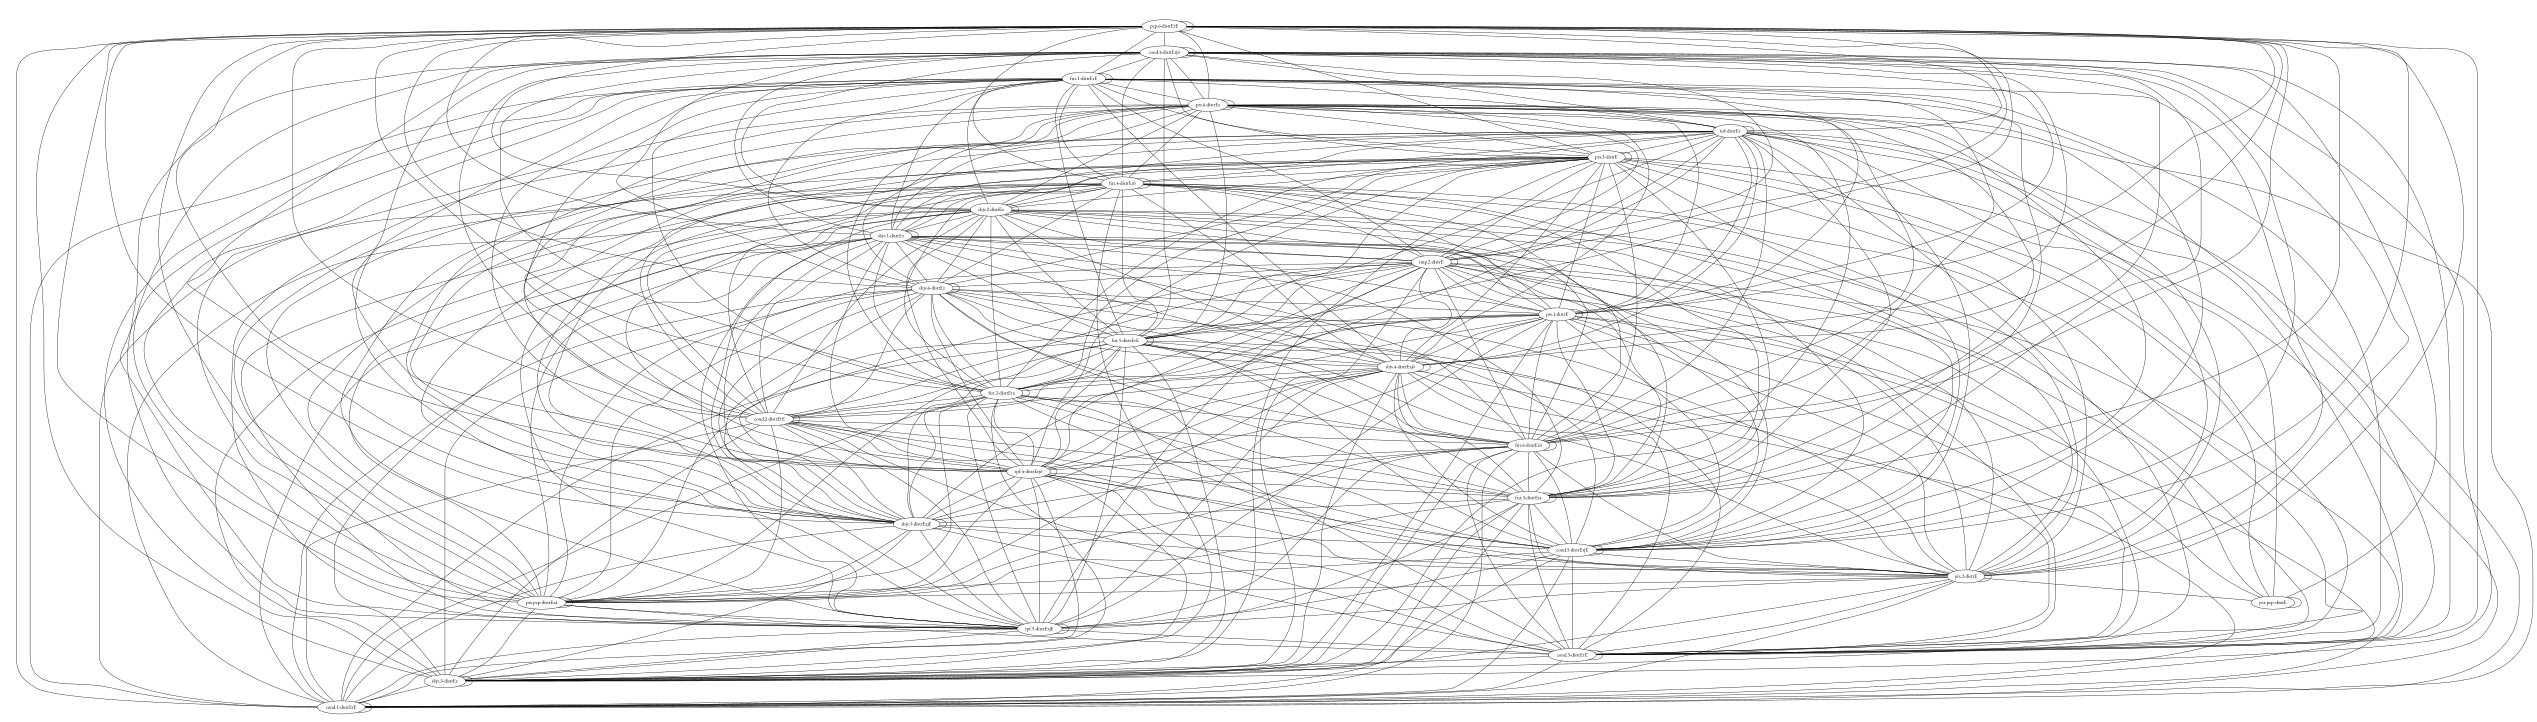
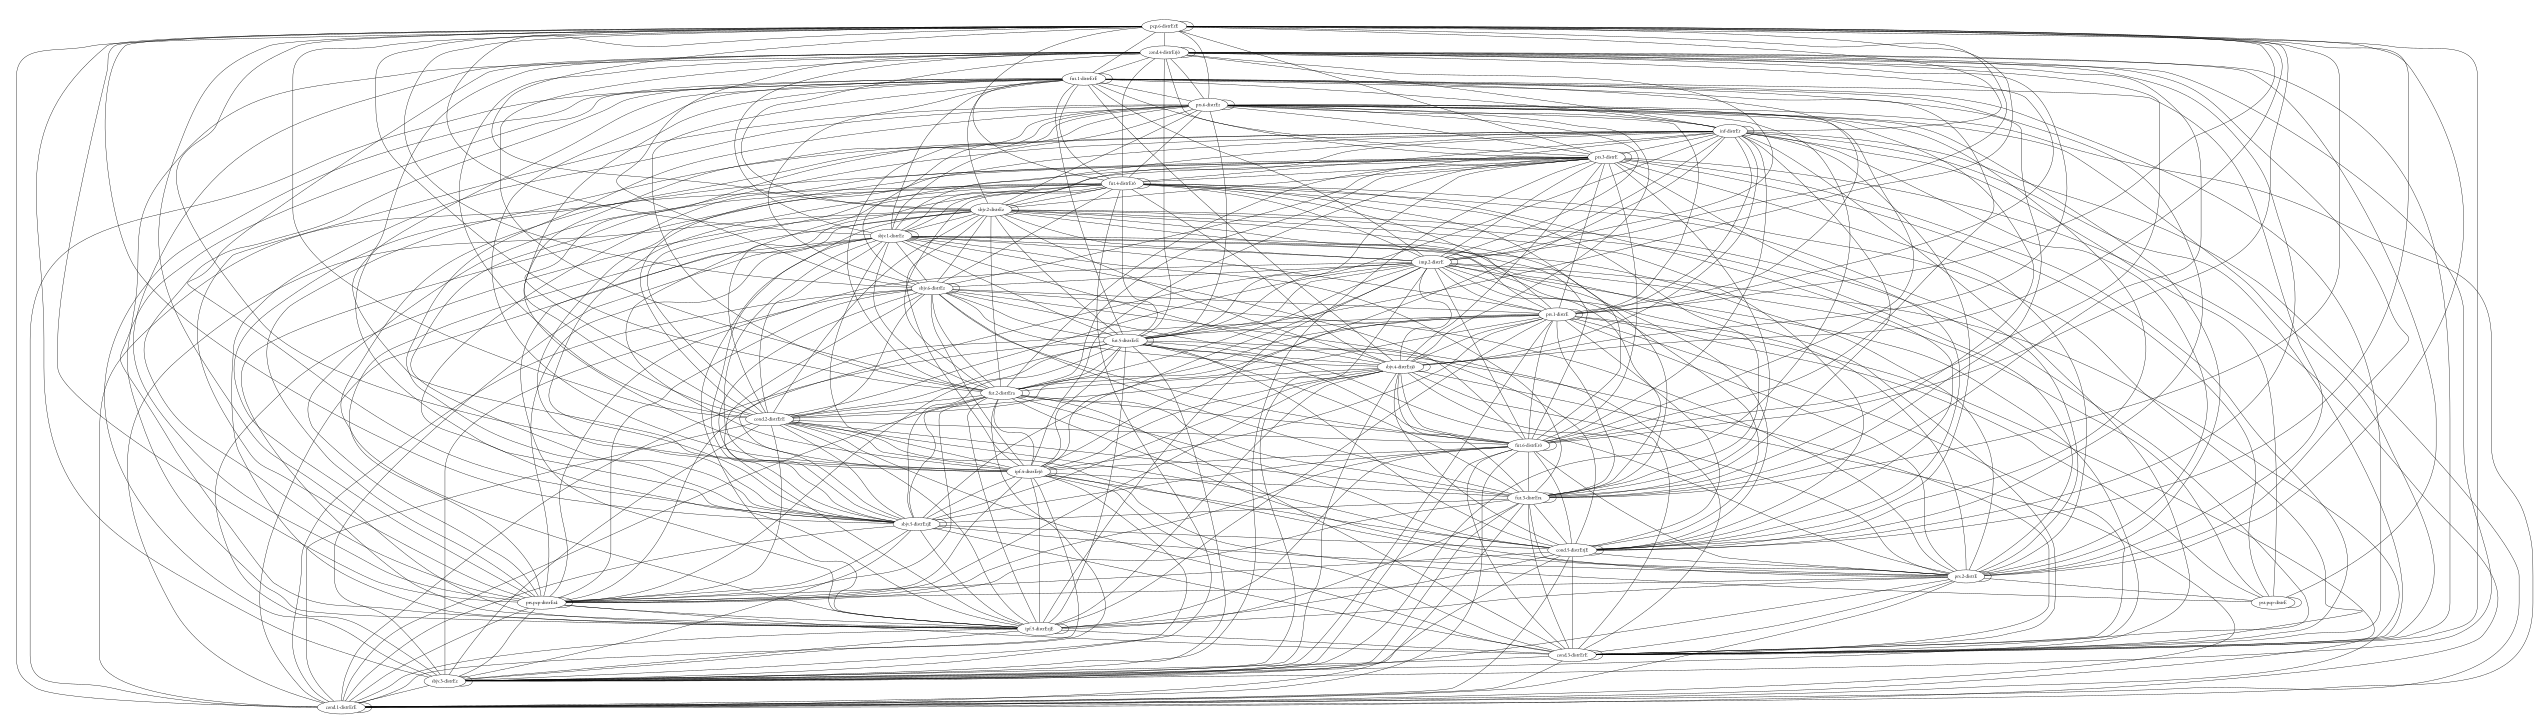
(1467, 567) -> (1641, 580)
none -> (436, 649)
